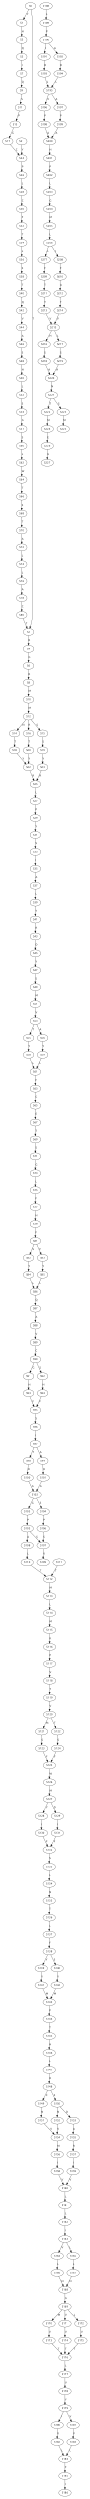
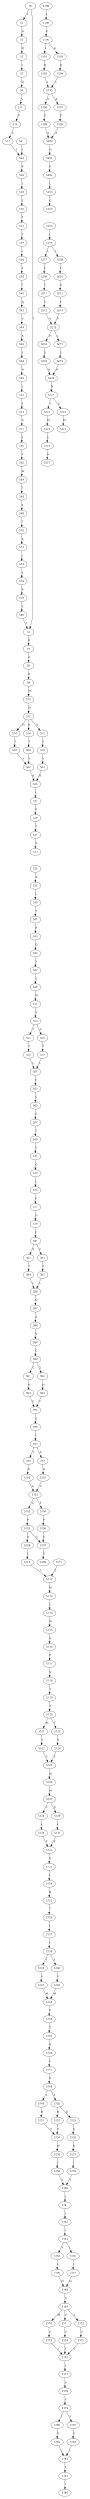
(50, 217) -> none
(35, 859) -> none
